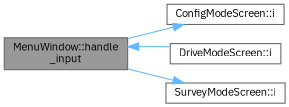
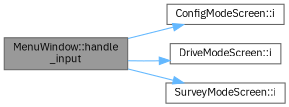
(154, 47) -> (144, 61)
